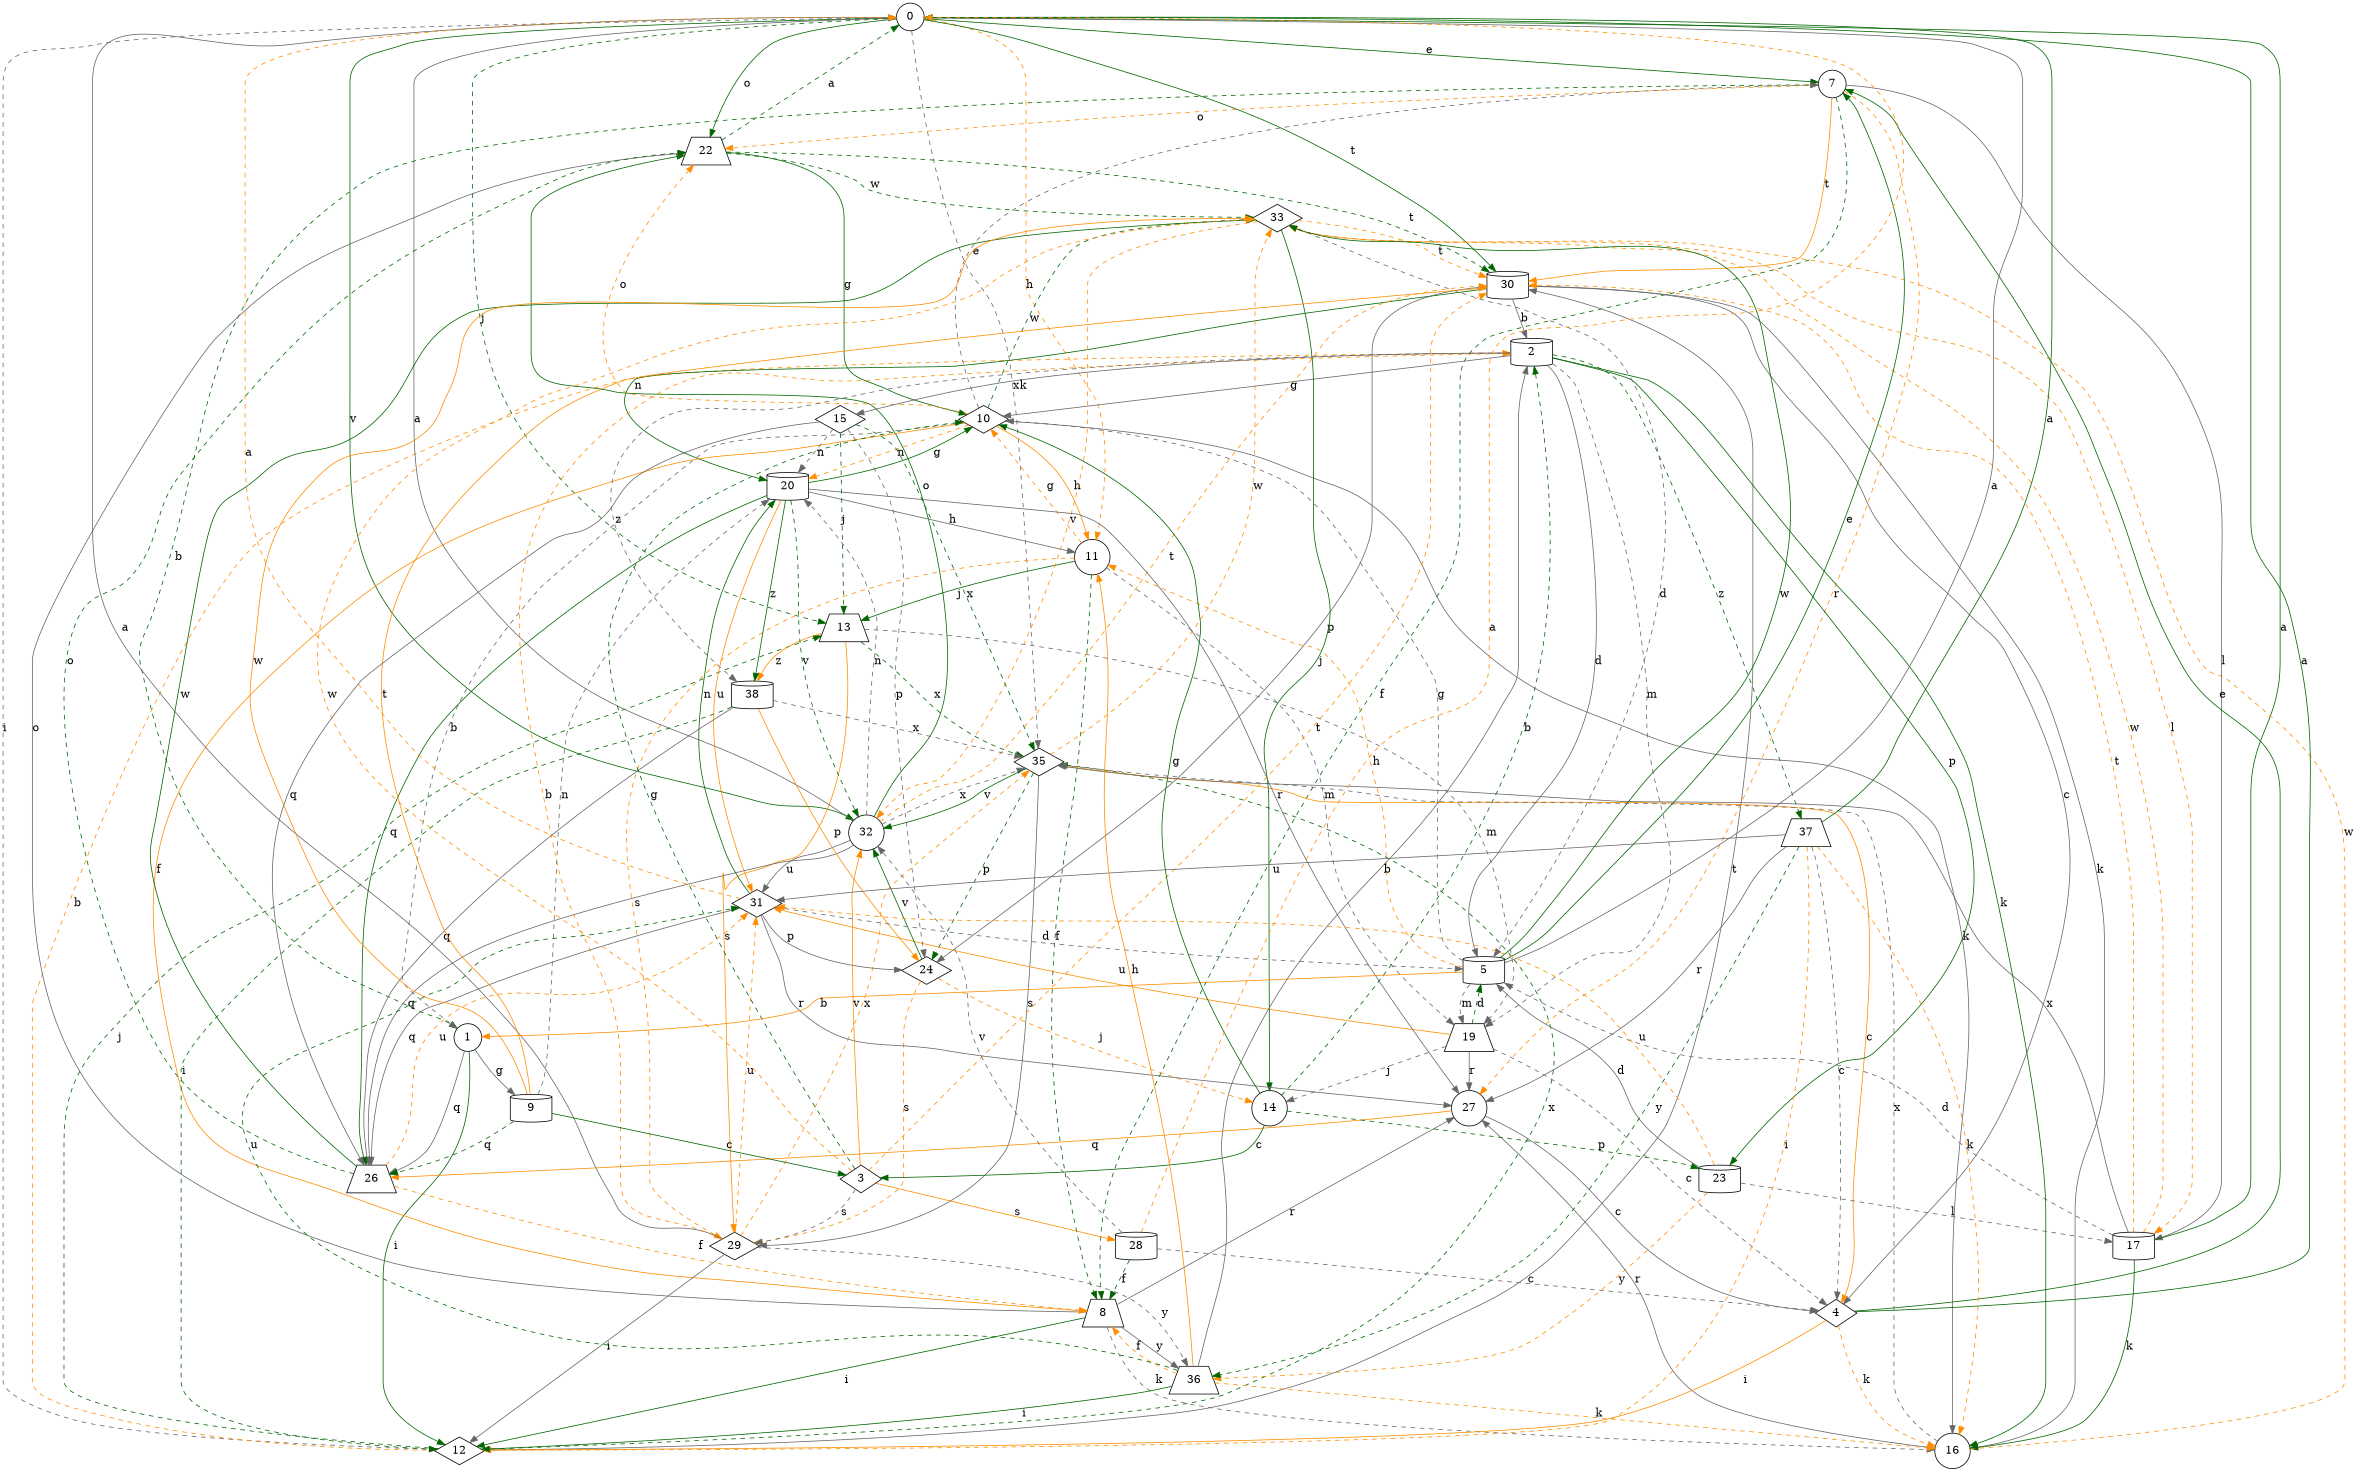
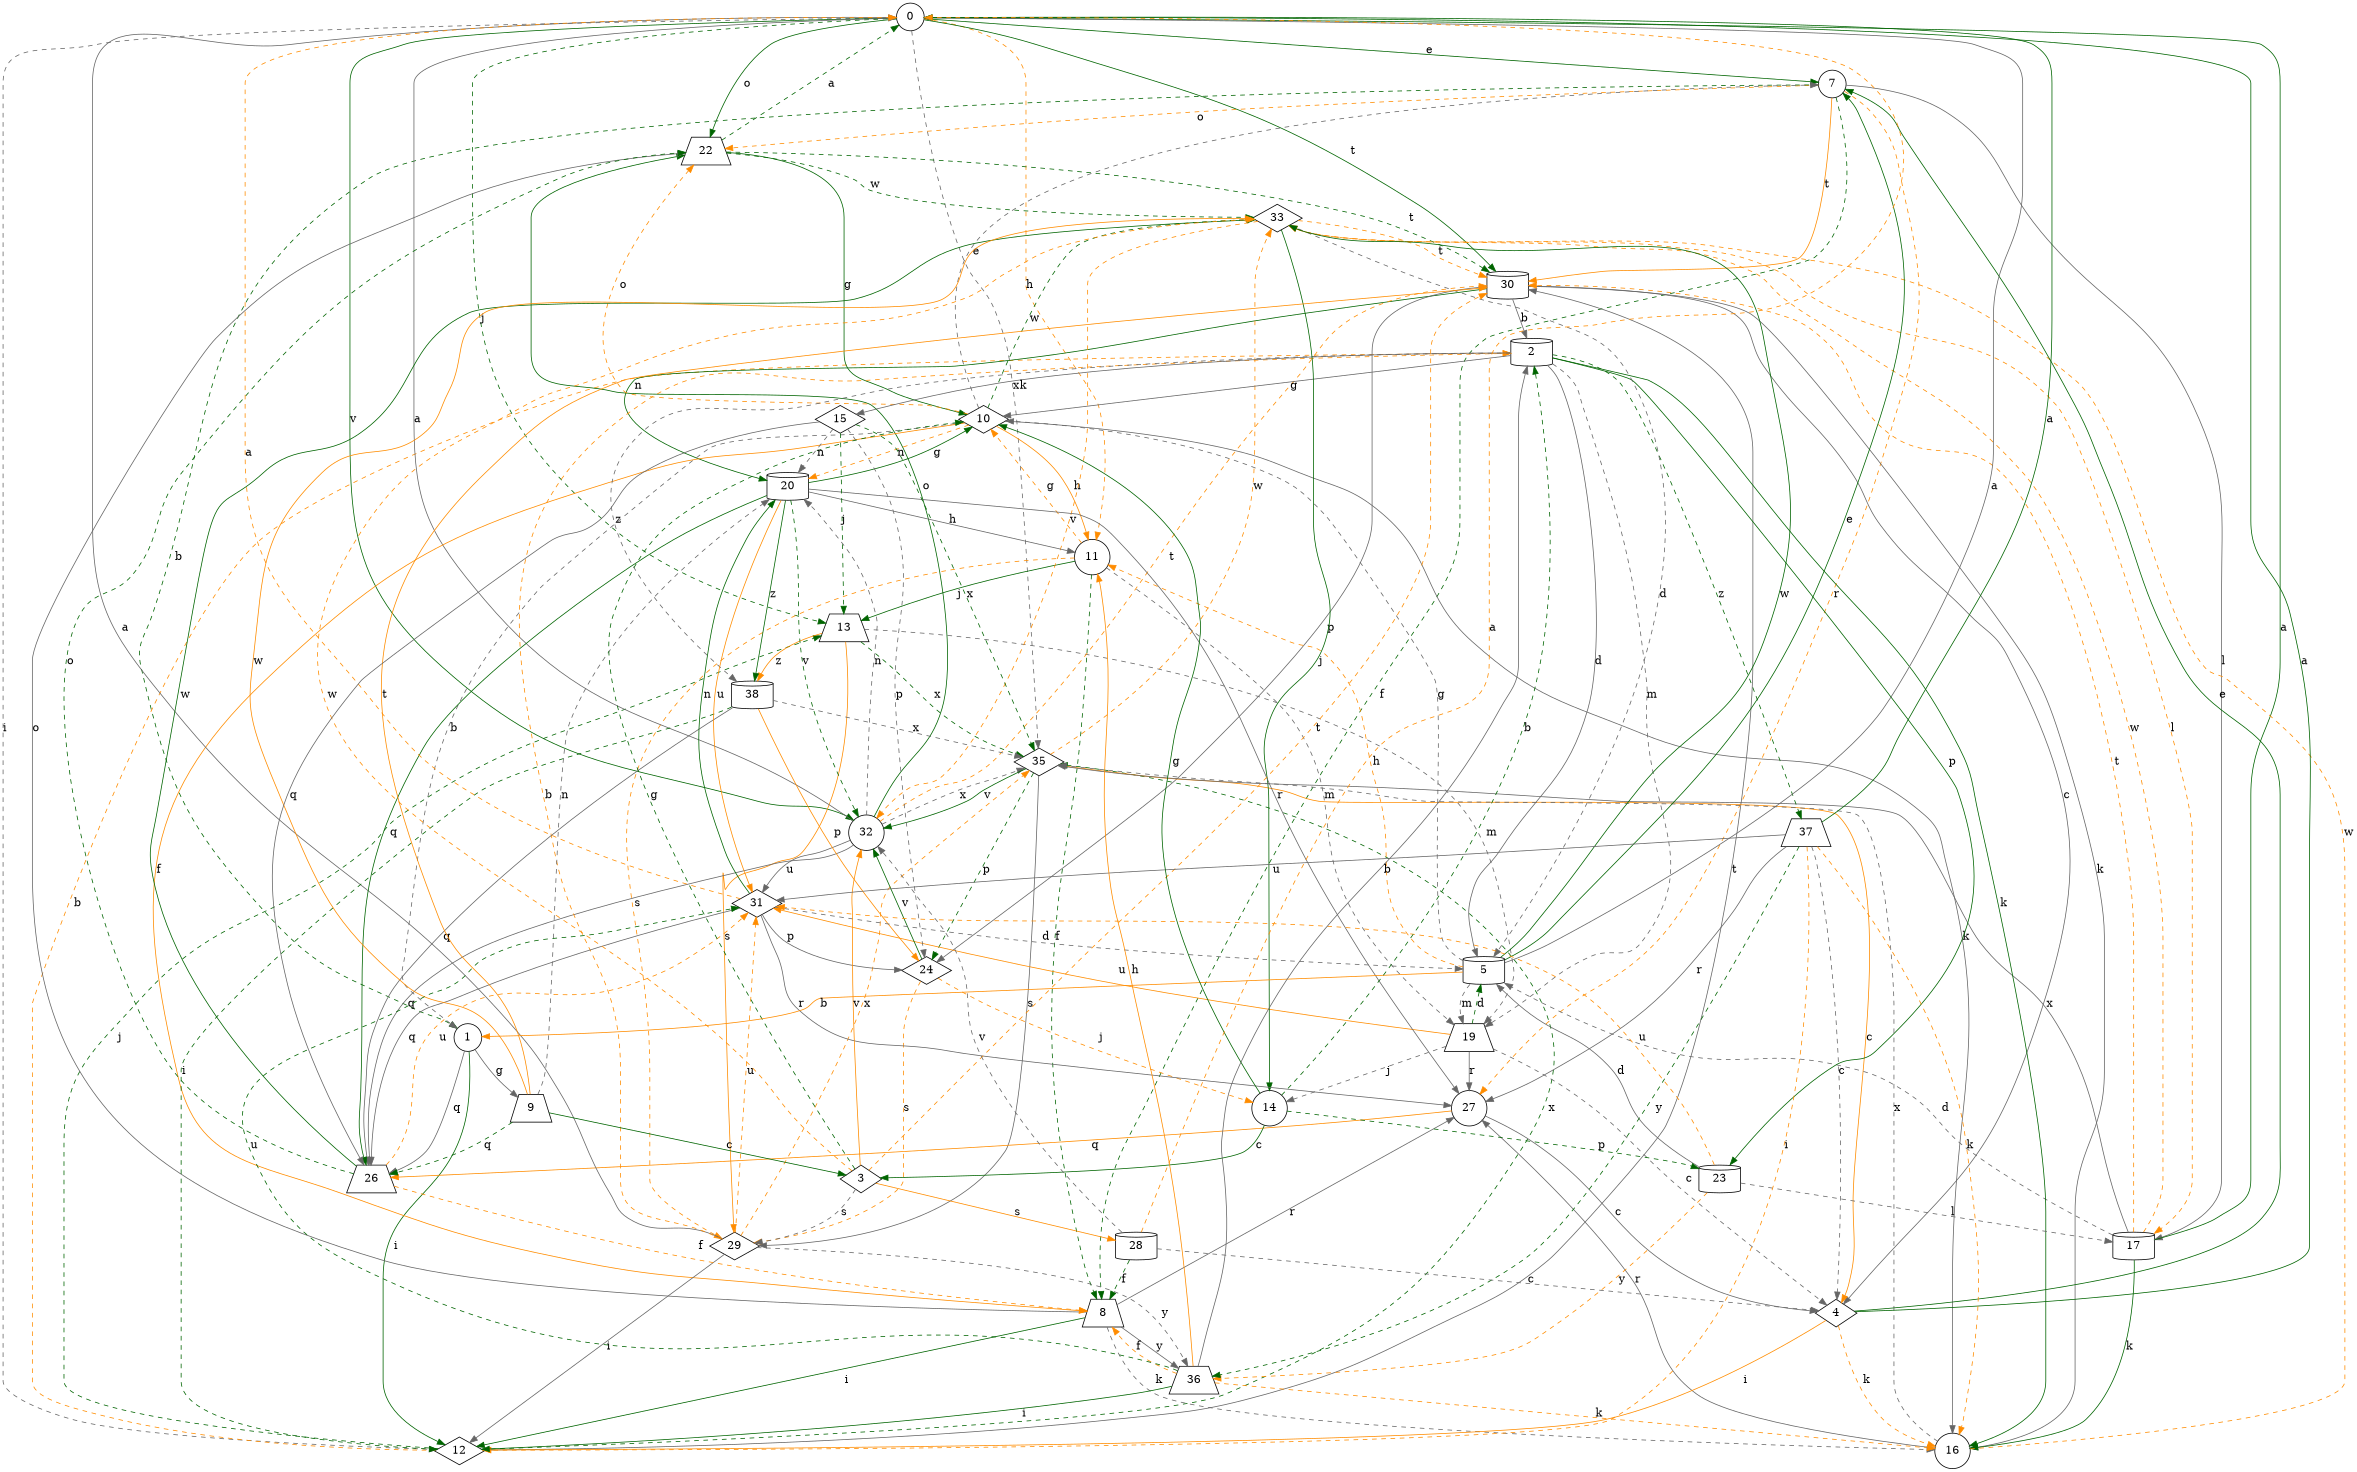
(531, 1108) -> (531, 1108)
